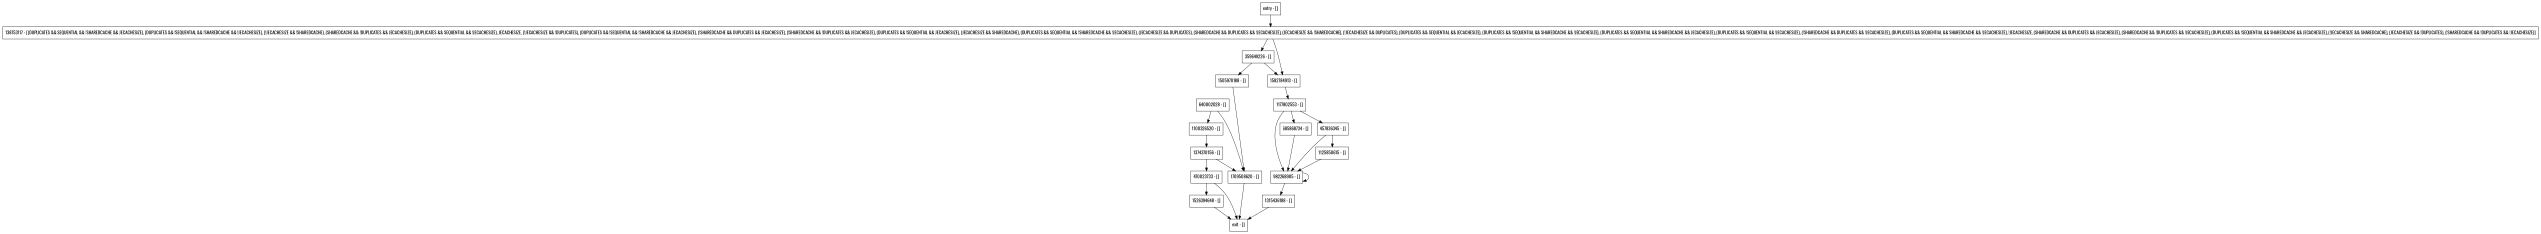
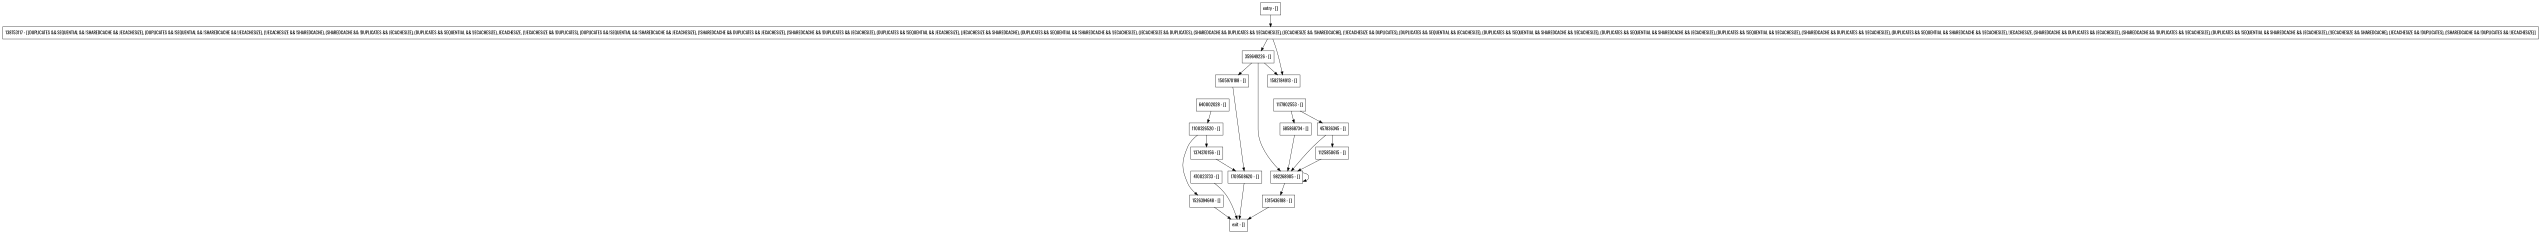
(1286, 91) -> none
(1233, 138) -> none
(1275, 139) -> (1258, 119)
(1207, 163) -> none
(1206, 187) -> (1183, 163)
